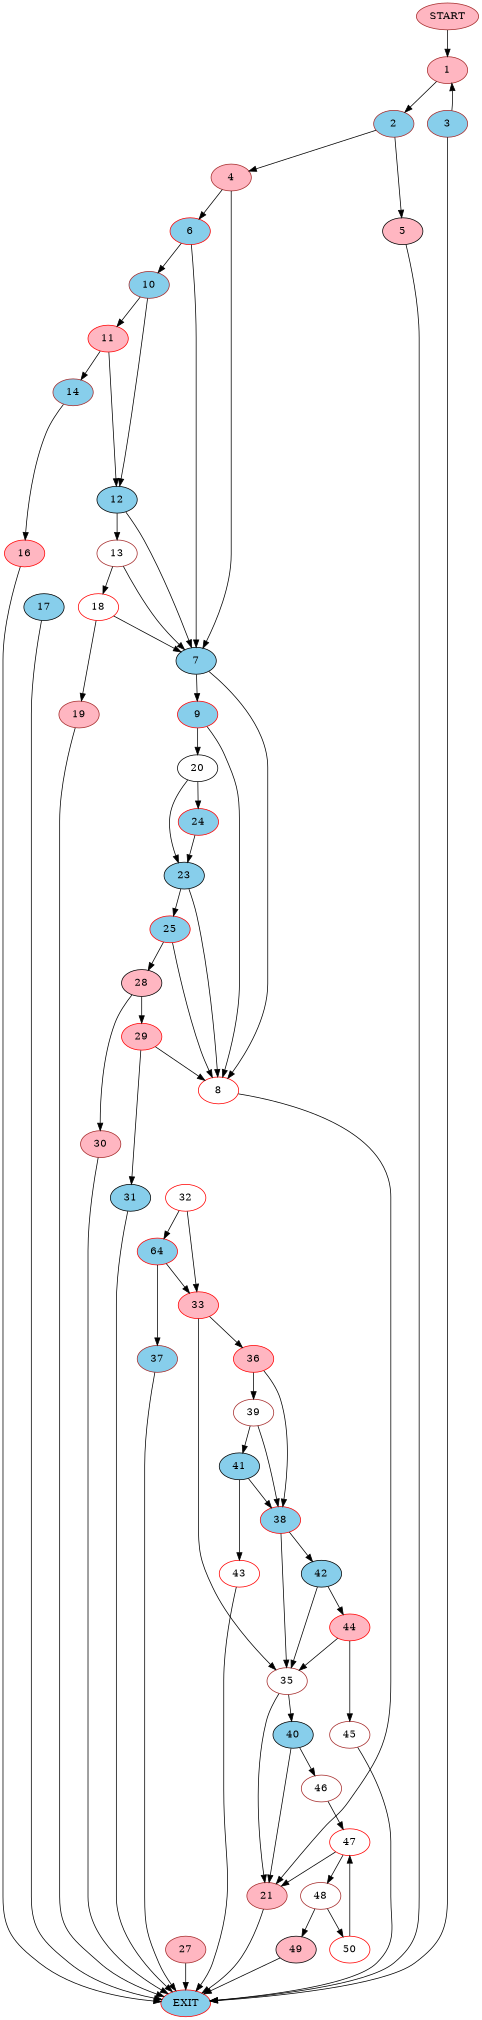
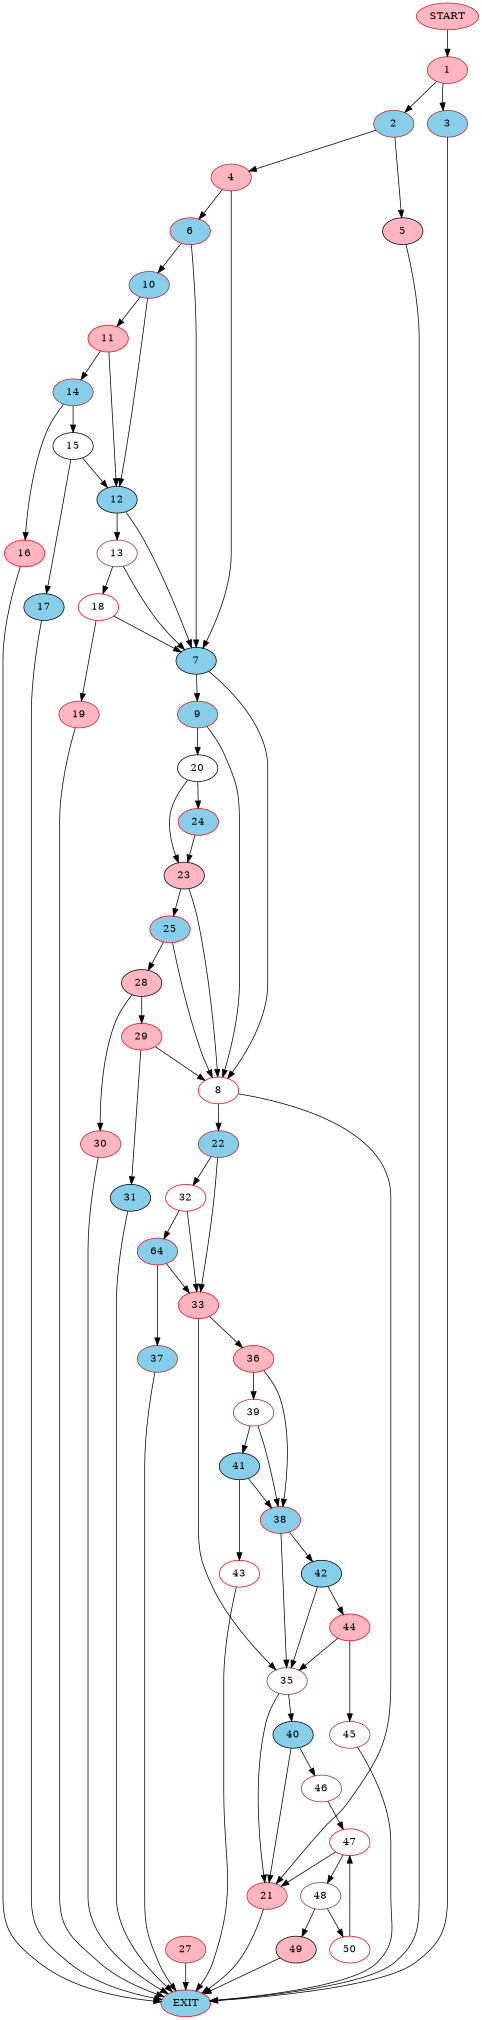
(452, 101) -> (443, 93)
none -> (73, 446)
(184, 876) -> (184, 876)
none -> (219, 1144)
